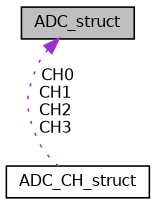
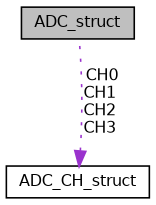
(28, 110) -> (82, 94)
